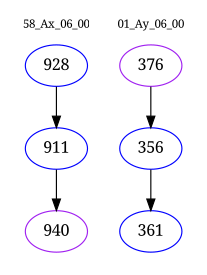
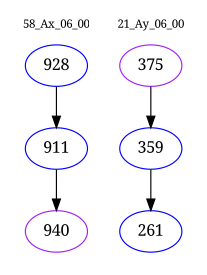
(151, 25) -> (151, 25)
(151, 66) -> (151, 66)
(151, 149) -> (151, 149)
(151, 231) -> (151, 231)
